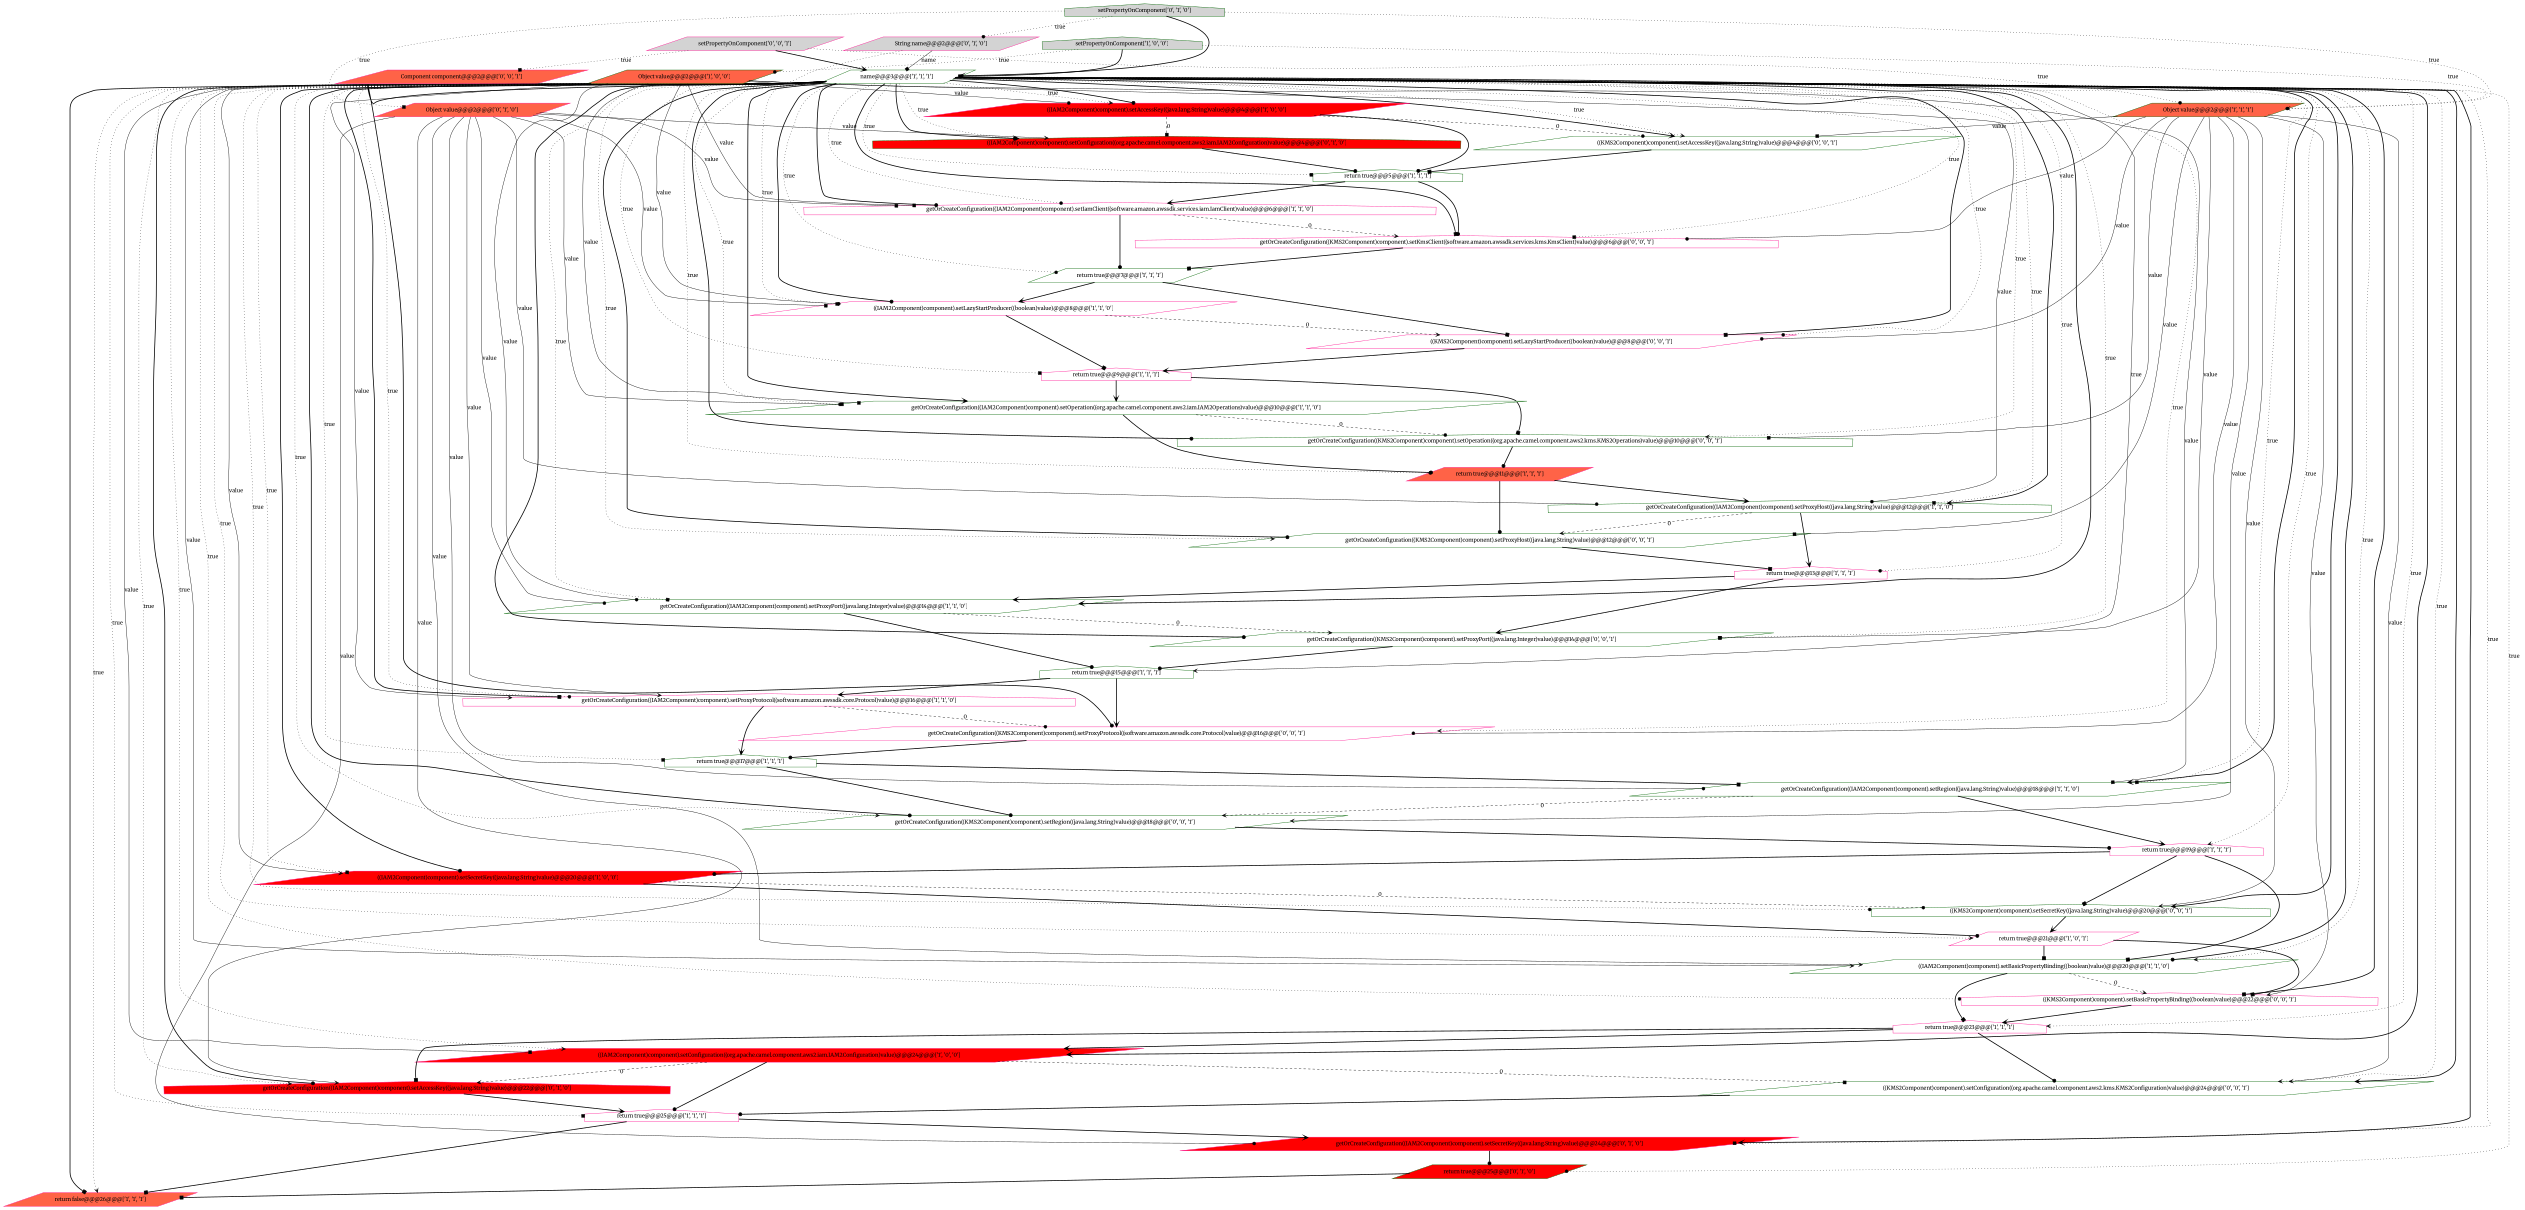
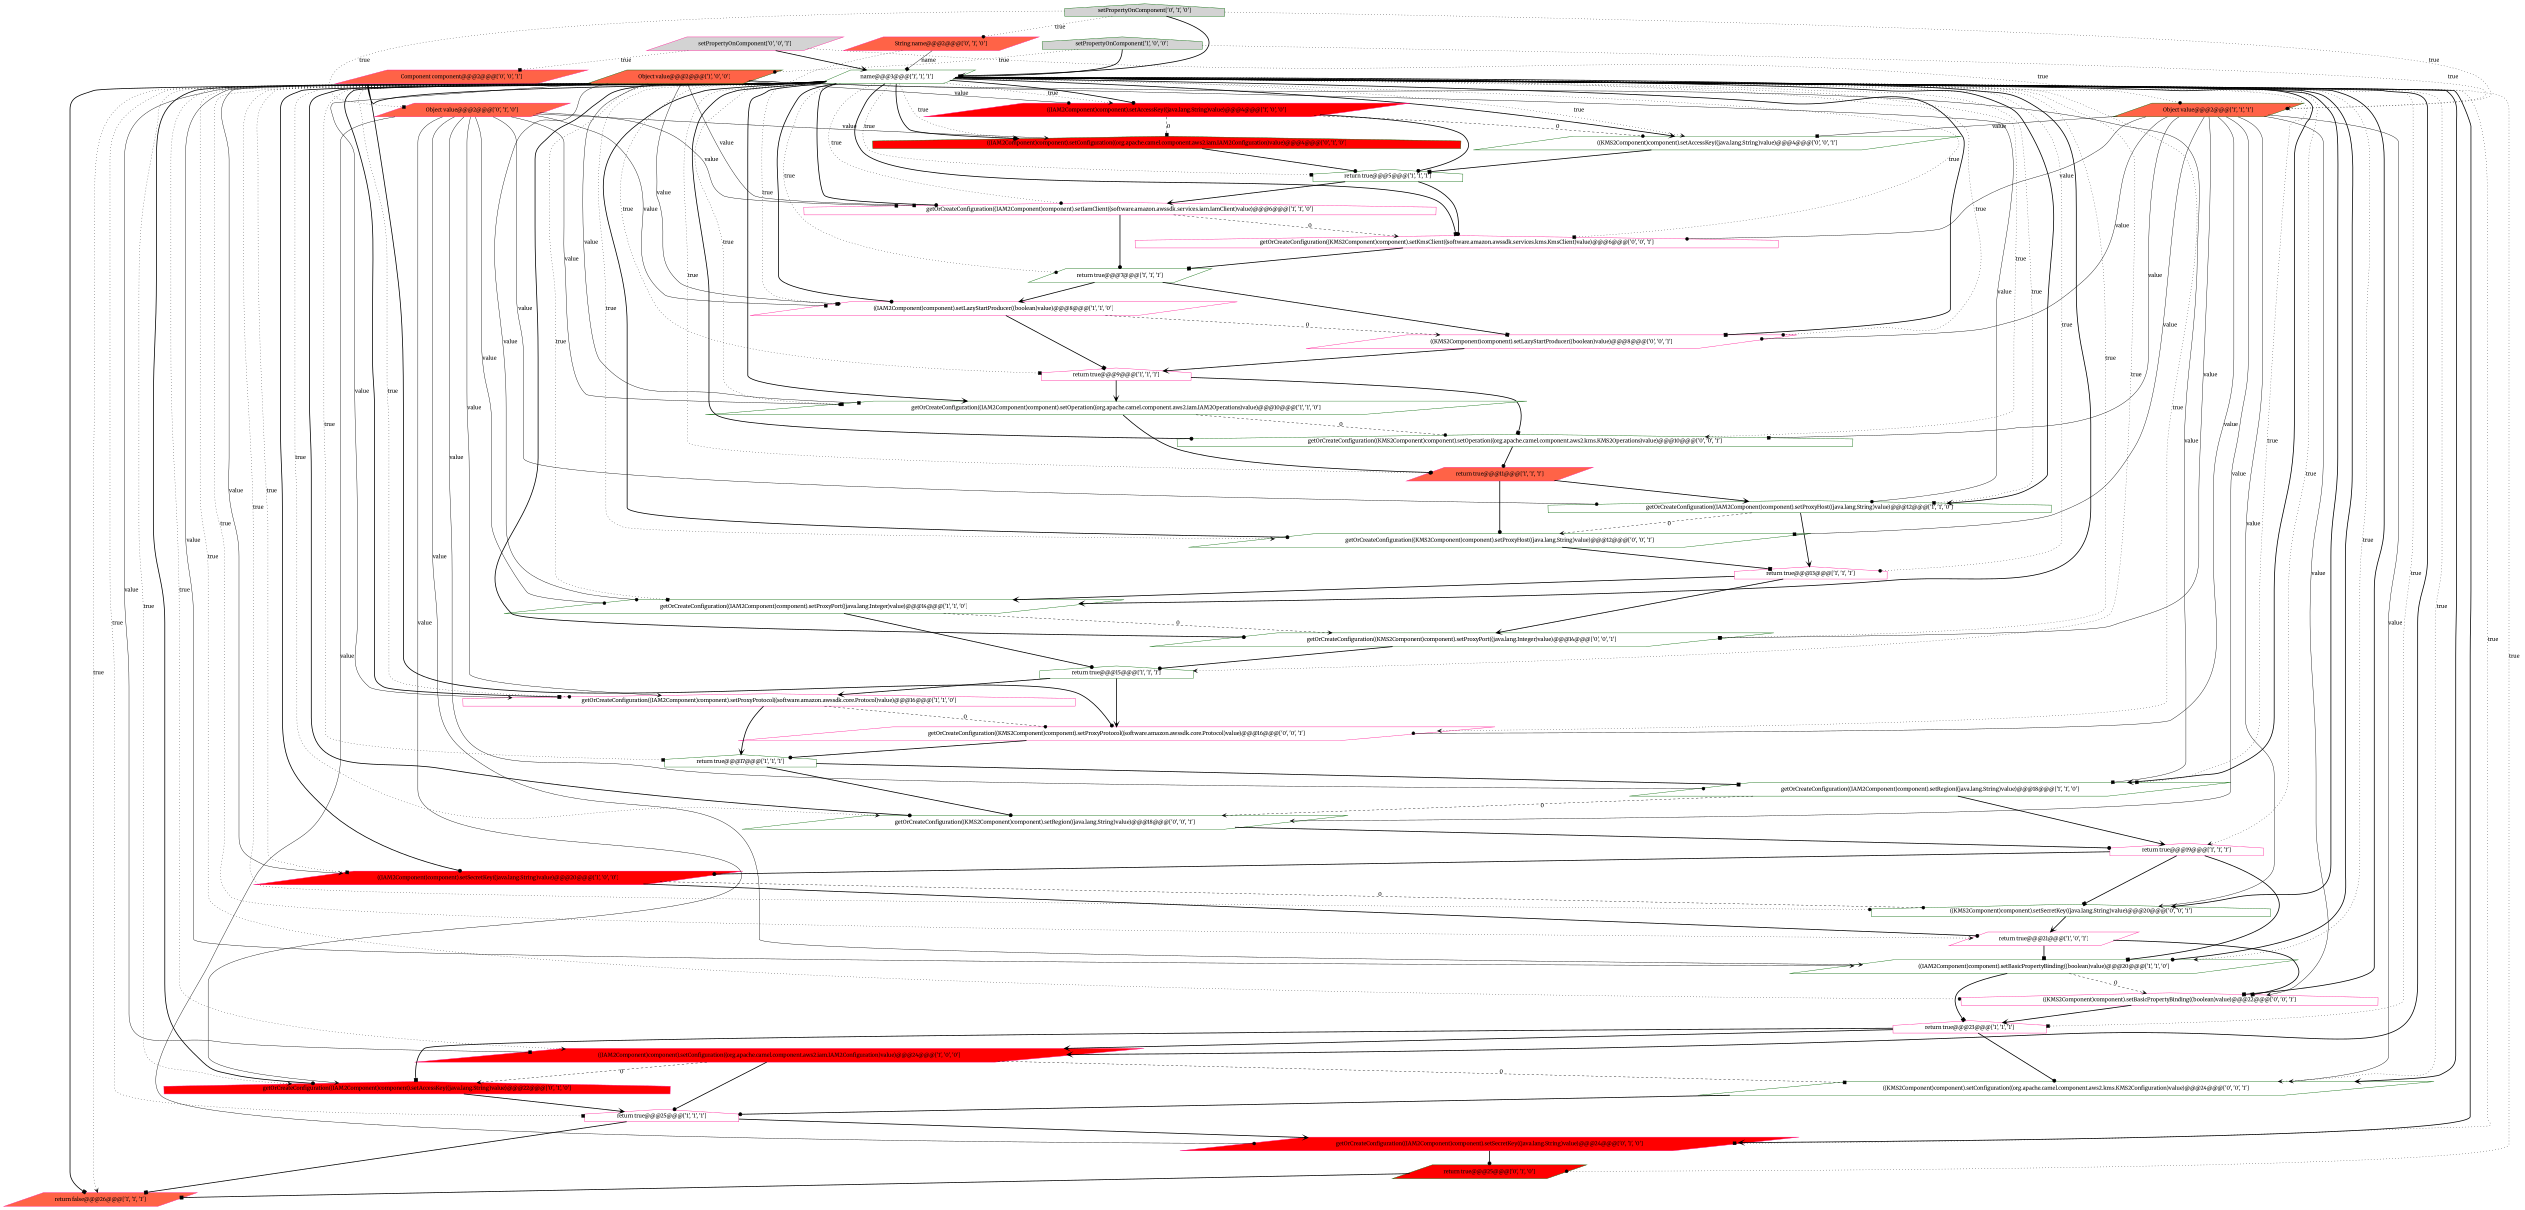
(941, 44) -> (941, 44)
(2413, 134) -> (2413, 134)
(2134, 244) -> (2134, 244)
